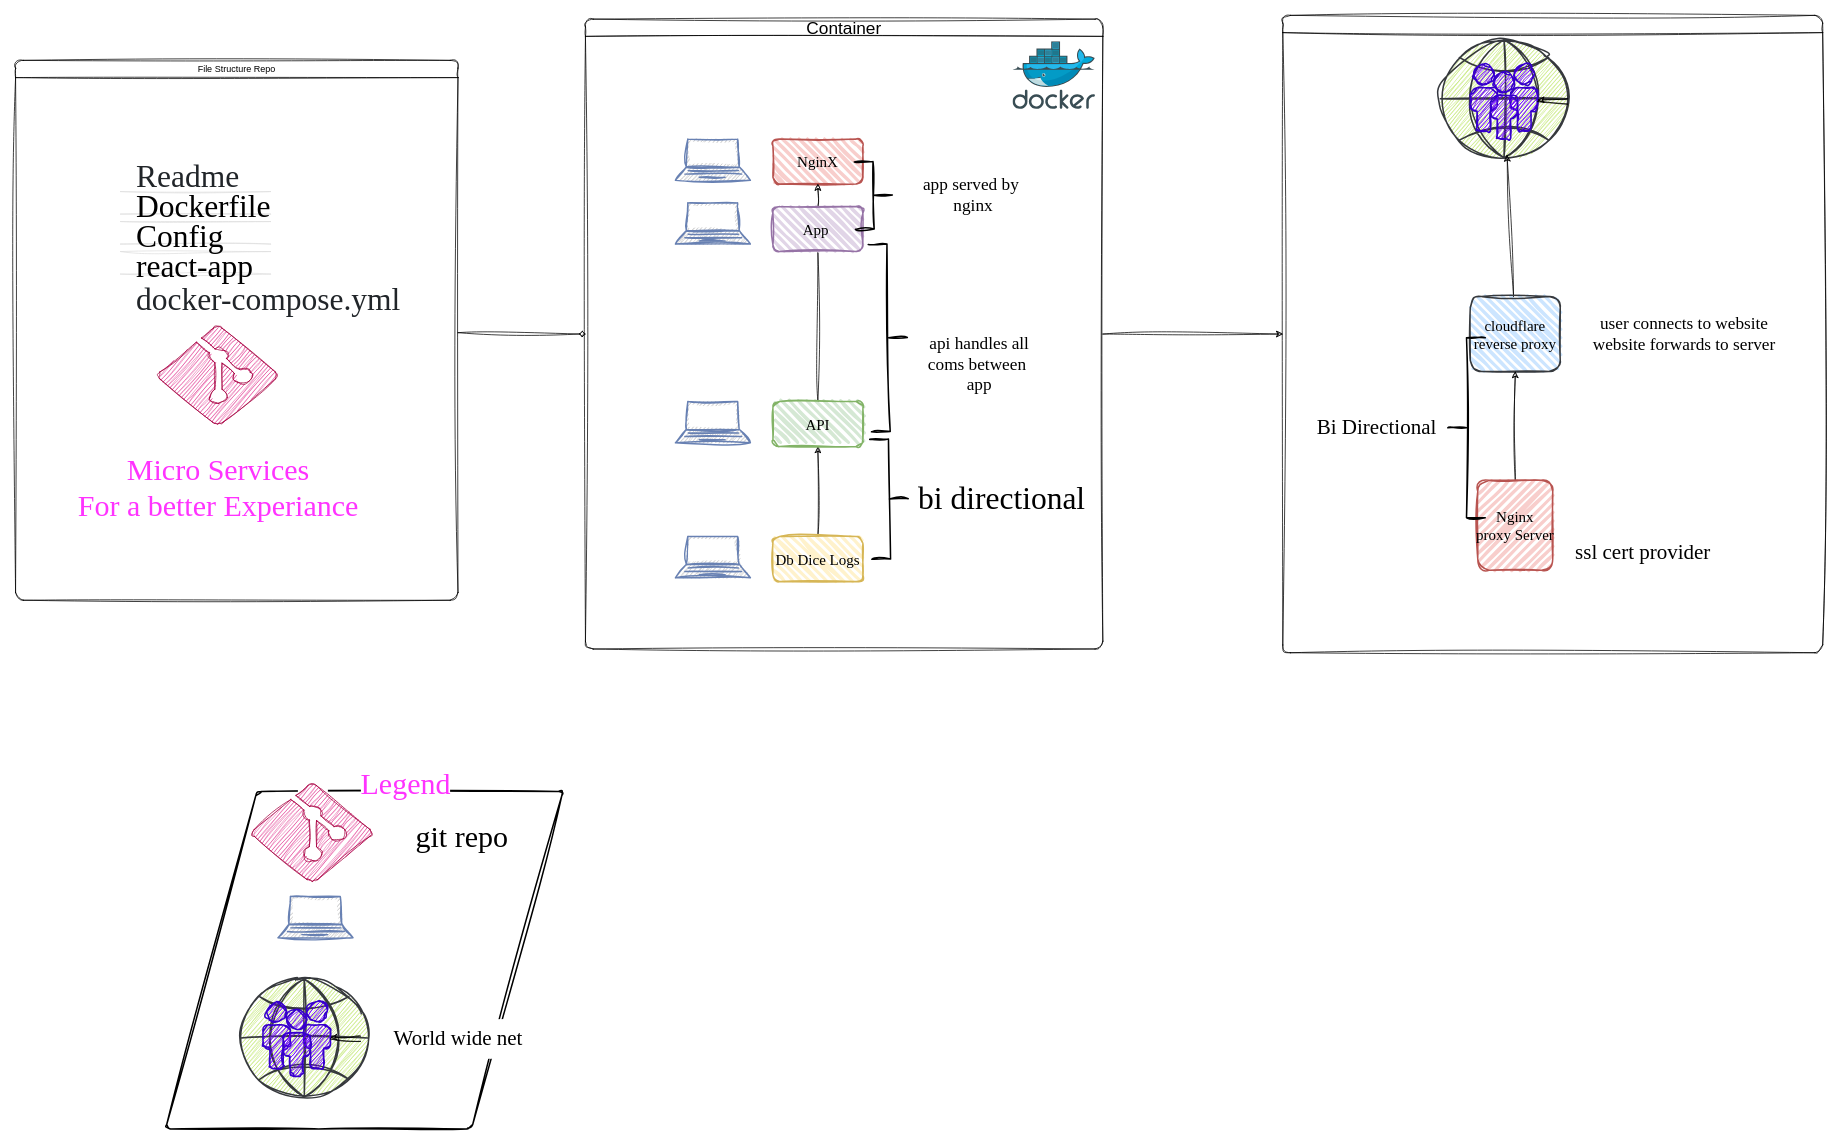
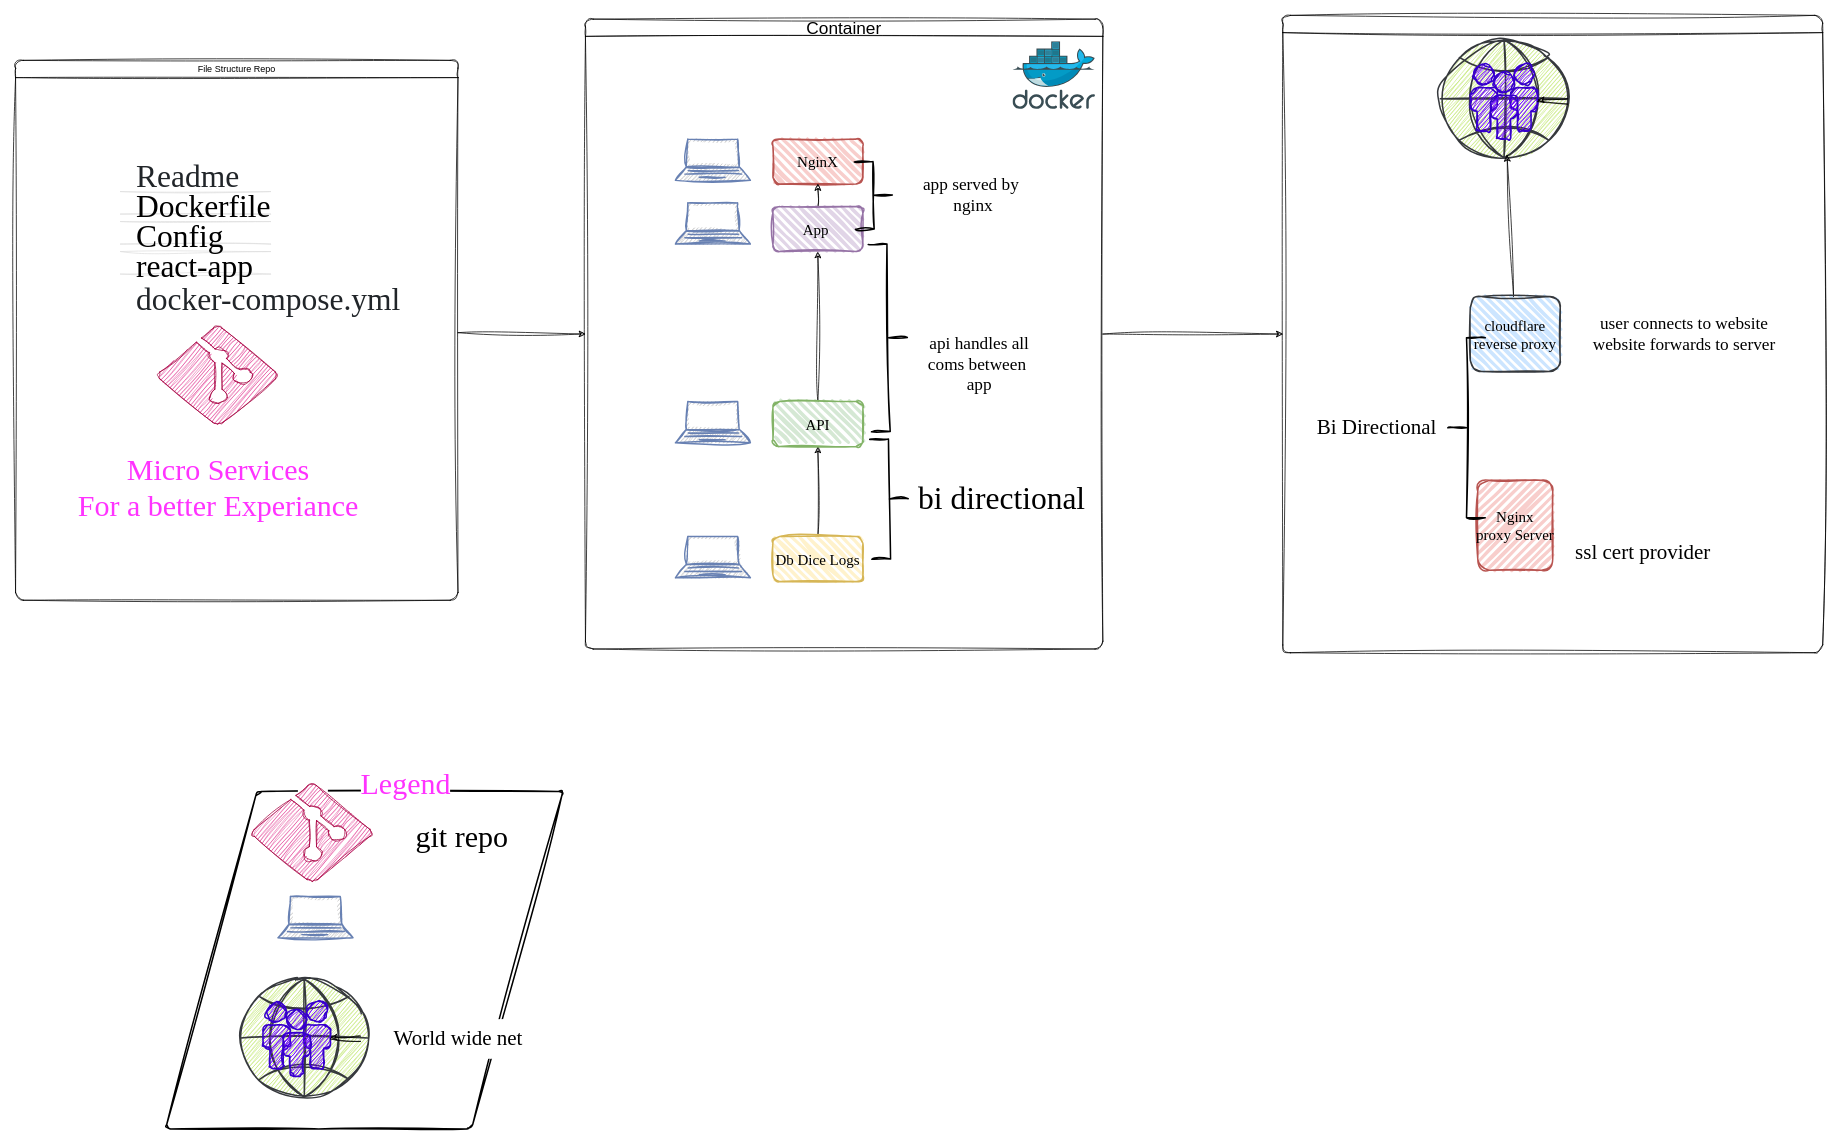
(818, 256) -> (818, 258)
(578, 334) -> (579, 334)
(1515, 429) -> none
